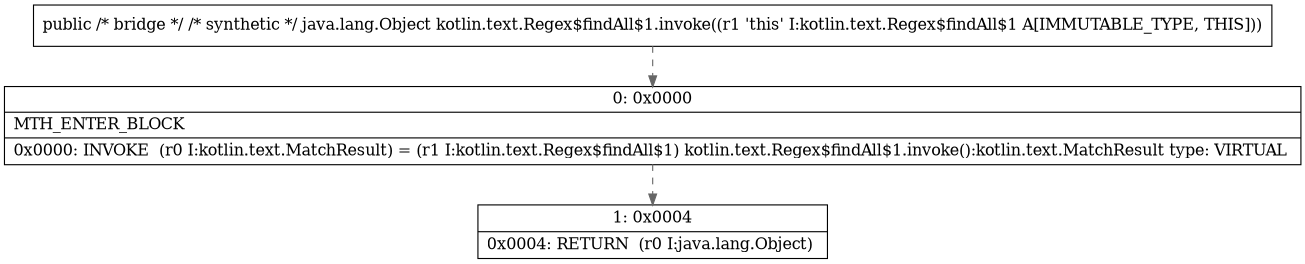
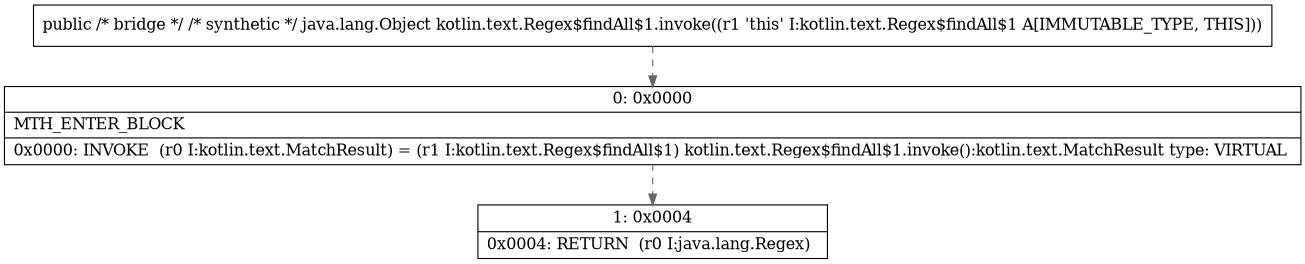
(653, 245) -> (652, 245)
